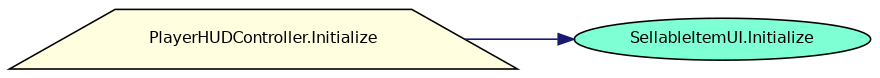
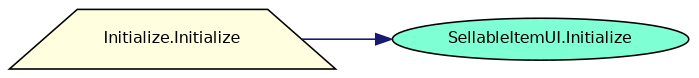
(263, 39) -> (172, 39)
